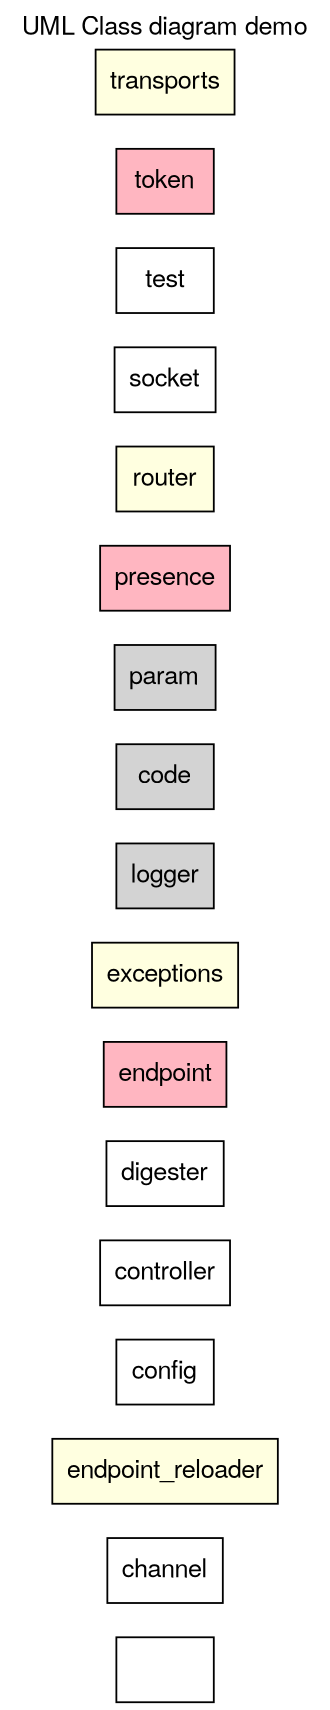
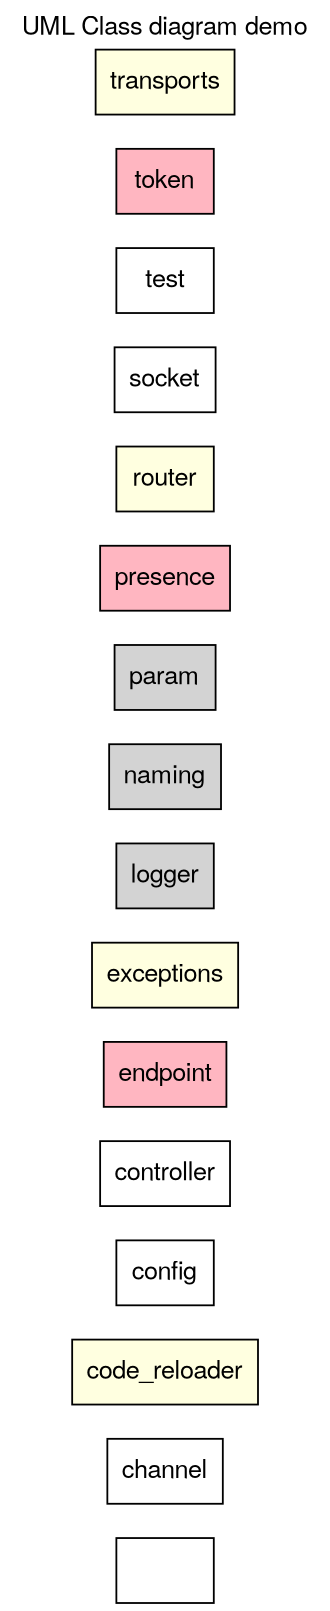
(165, 777) -> (165, 777)
(165, 1174) -> none
(165, 1471) -> (165, 1372)
